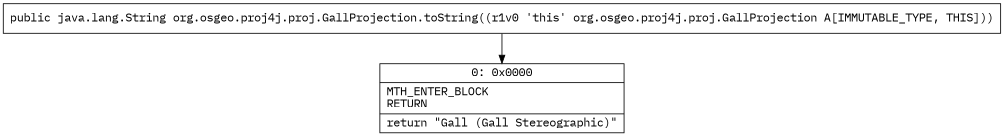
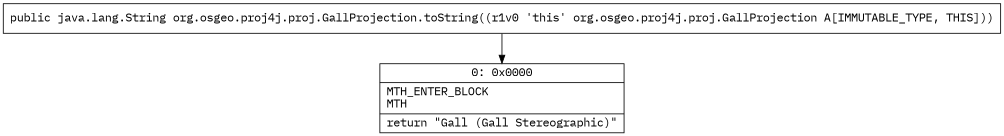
(407, 104) -> (397, 104)
